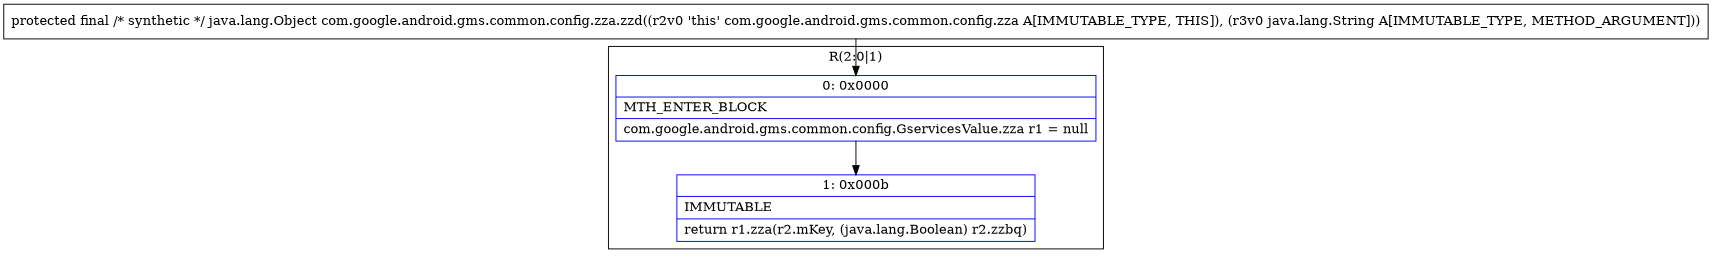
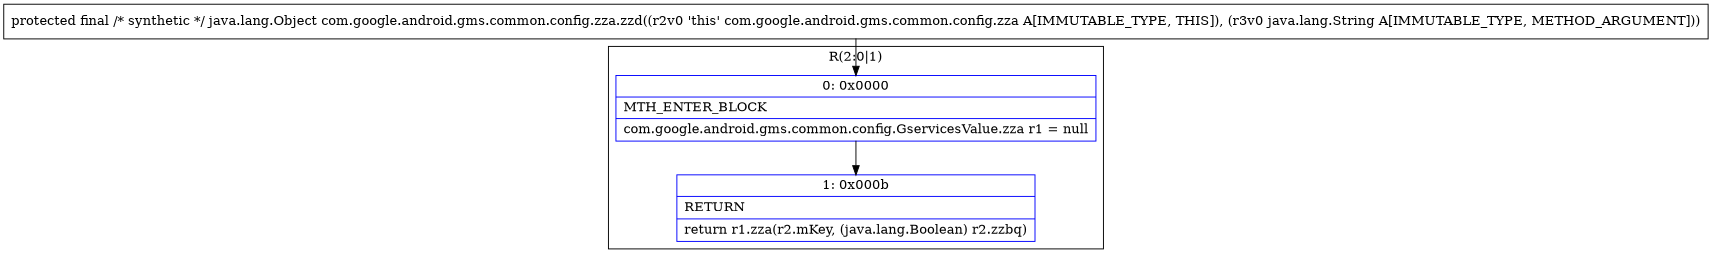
(728, 207) -> (715, 207)
